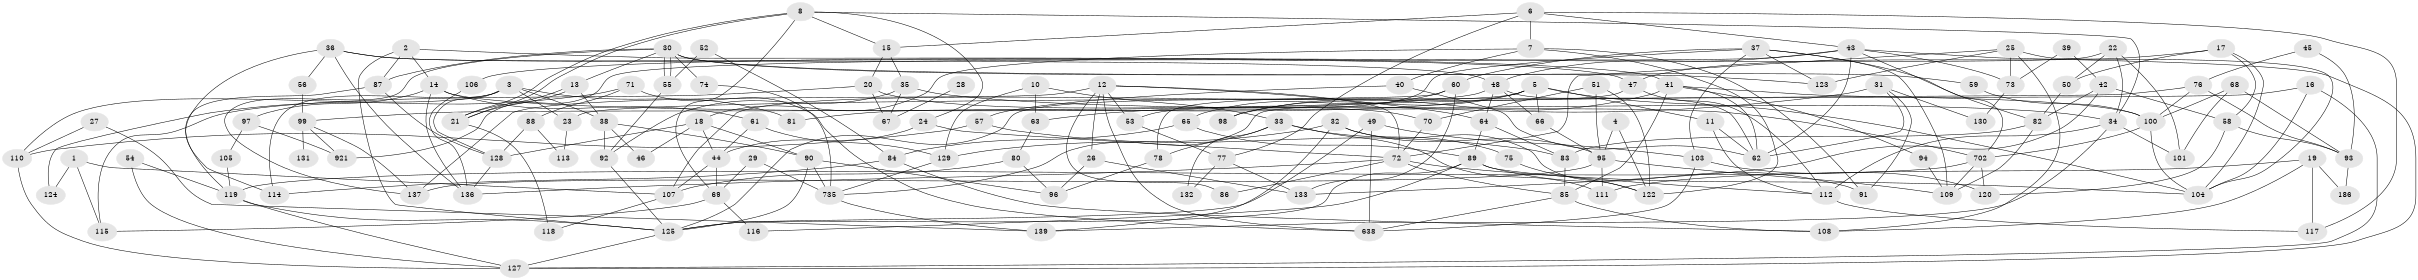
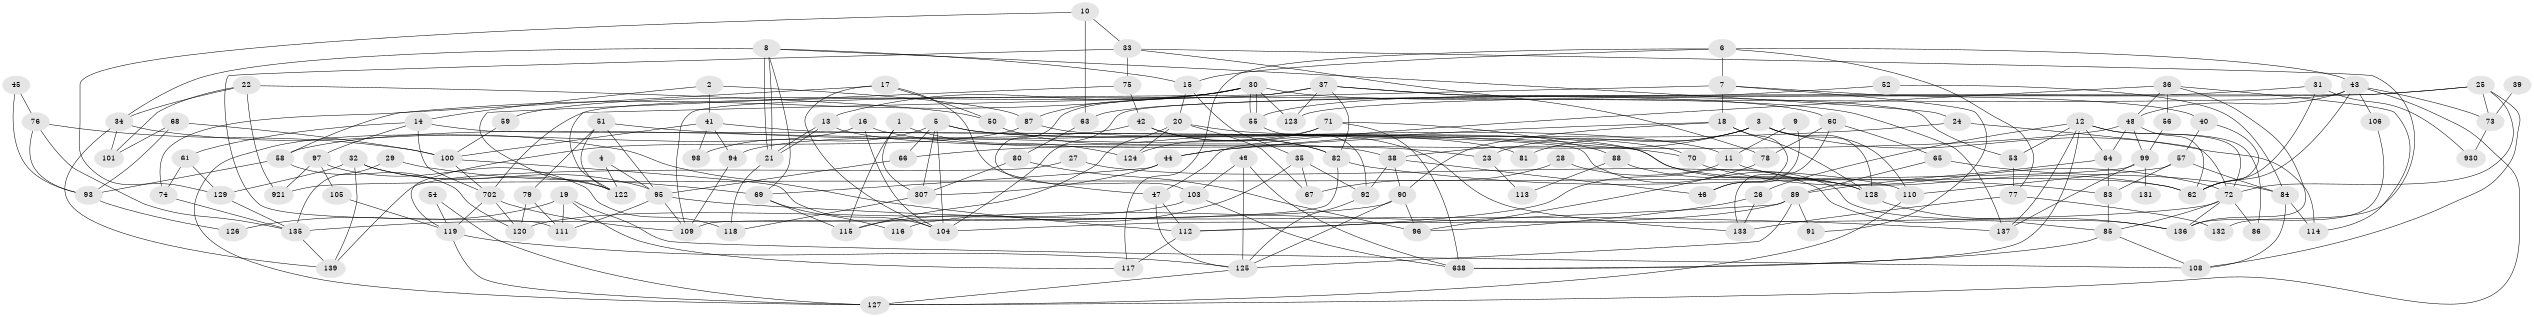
(2084, 66) -> (1135, 104)
(1657, 106) -> (1190, 210)
none -> (1796, 122)
(1981, 122) -> (2471, 159)
(1911, 126) -> none
(736, 140) -> (175, 175)
none -> (1031, 140)
none -> (1154, 140)
(1629, 159) -> (1830, 201)
none -> (519, 169)
none -> (2229, 177)
none -> (528, 195)
(669, 195) -> (922, 195)
(830, 195) -> (296, 232)
(2345, 195) -> (233, 232)
(425, 208) -> none
